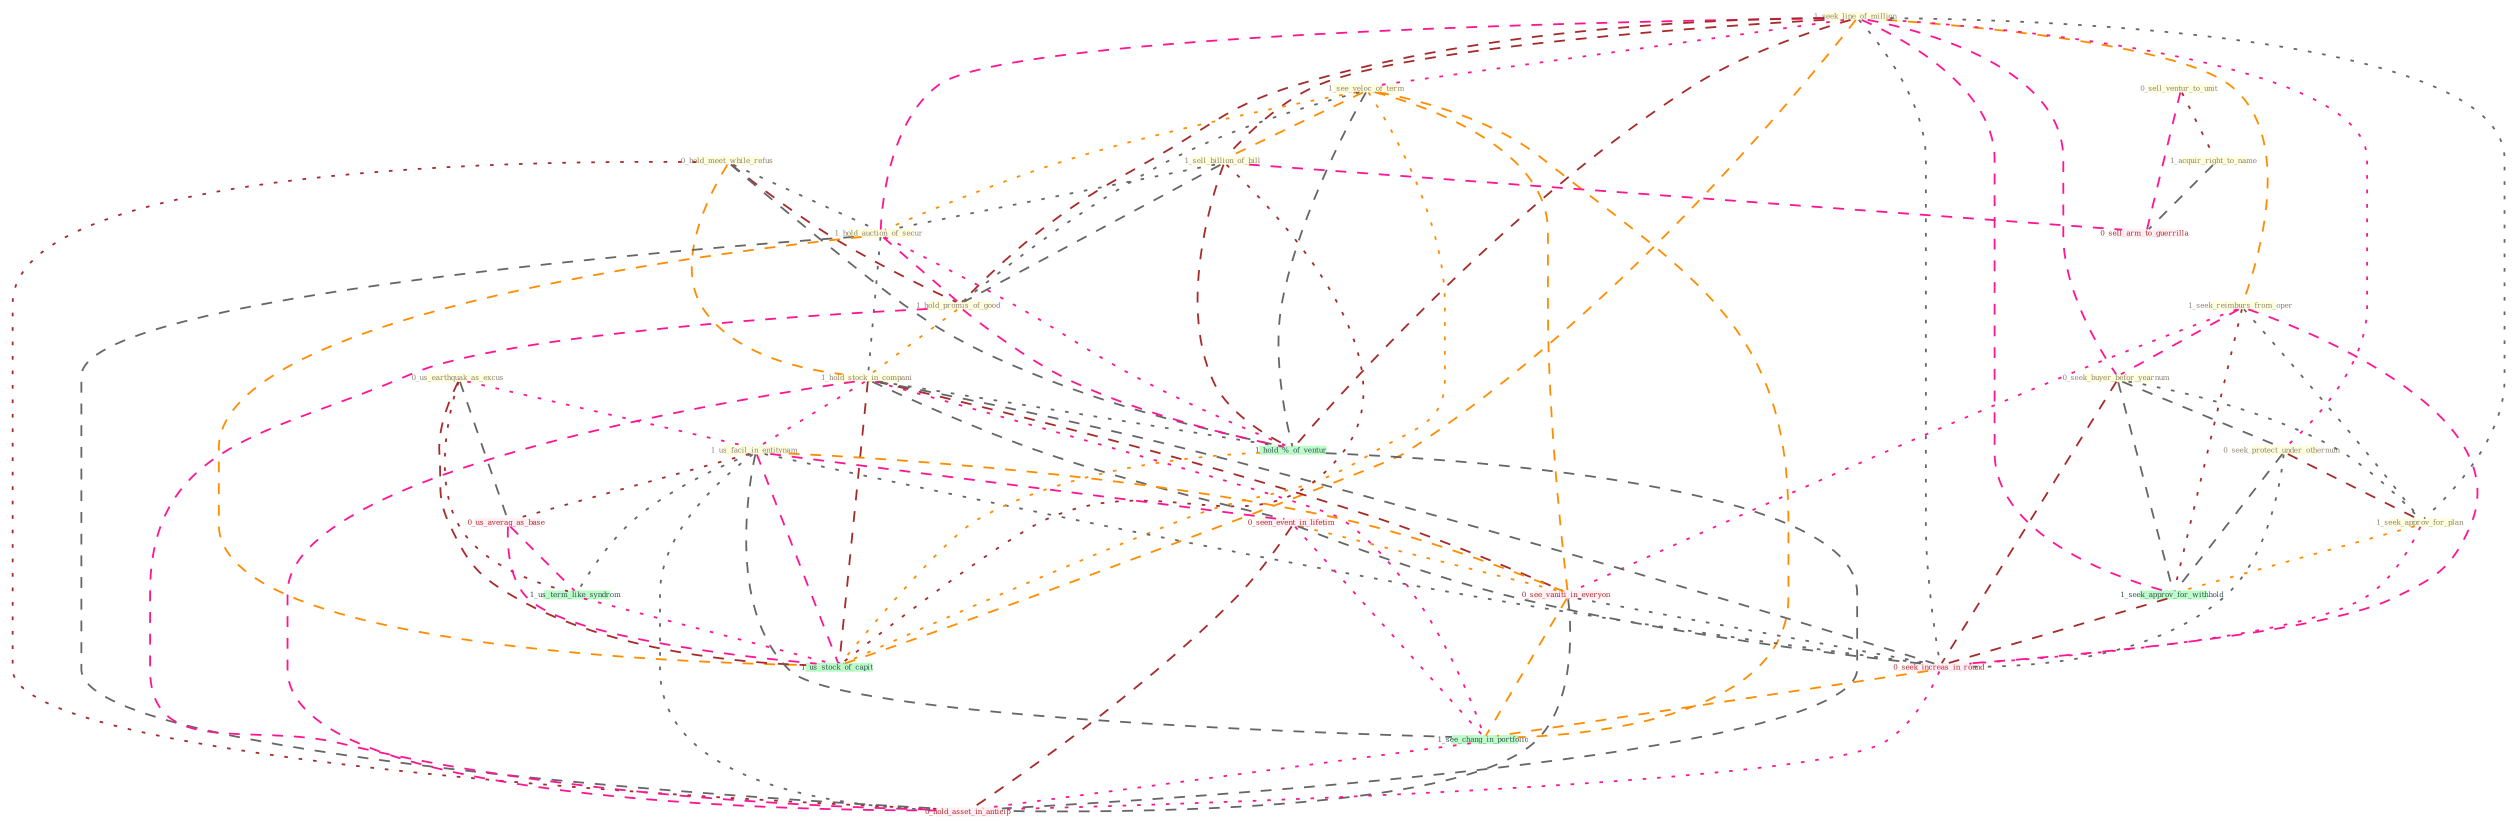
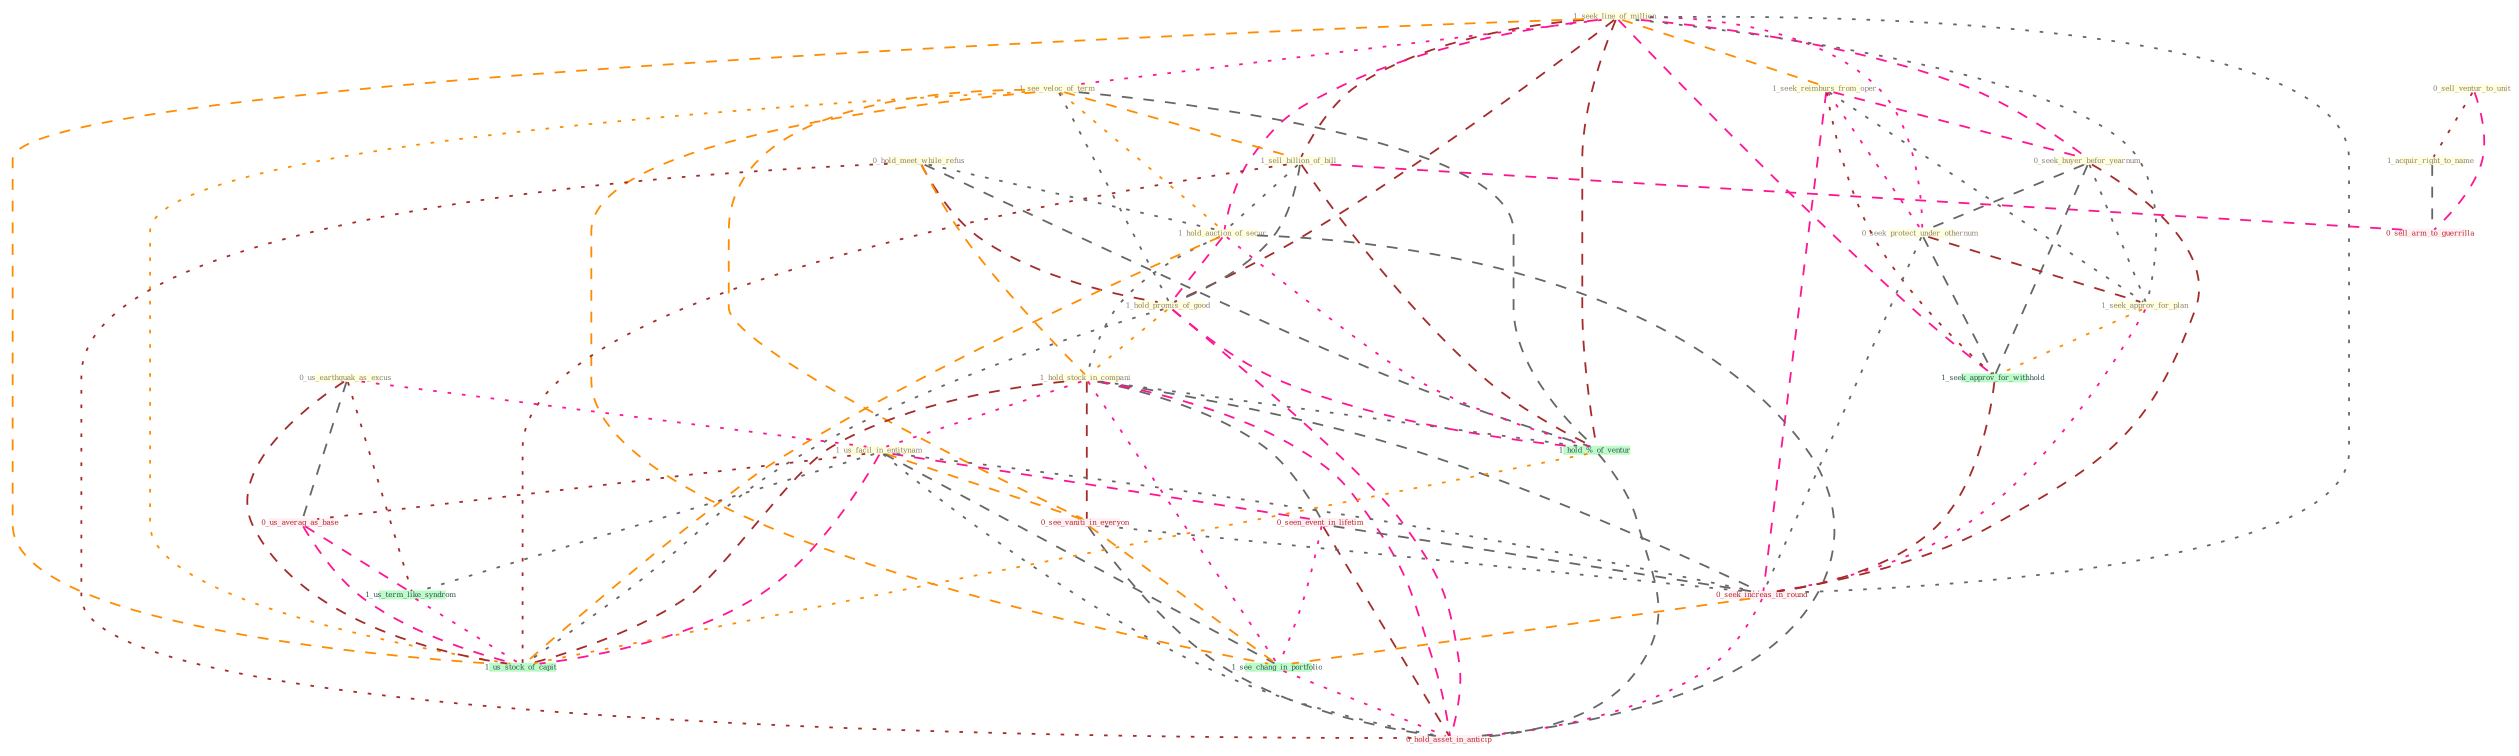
none -> (904, 403)
(1902, 445) -> (1874, 161)
(1430, 559) -> none
